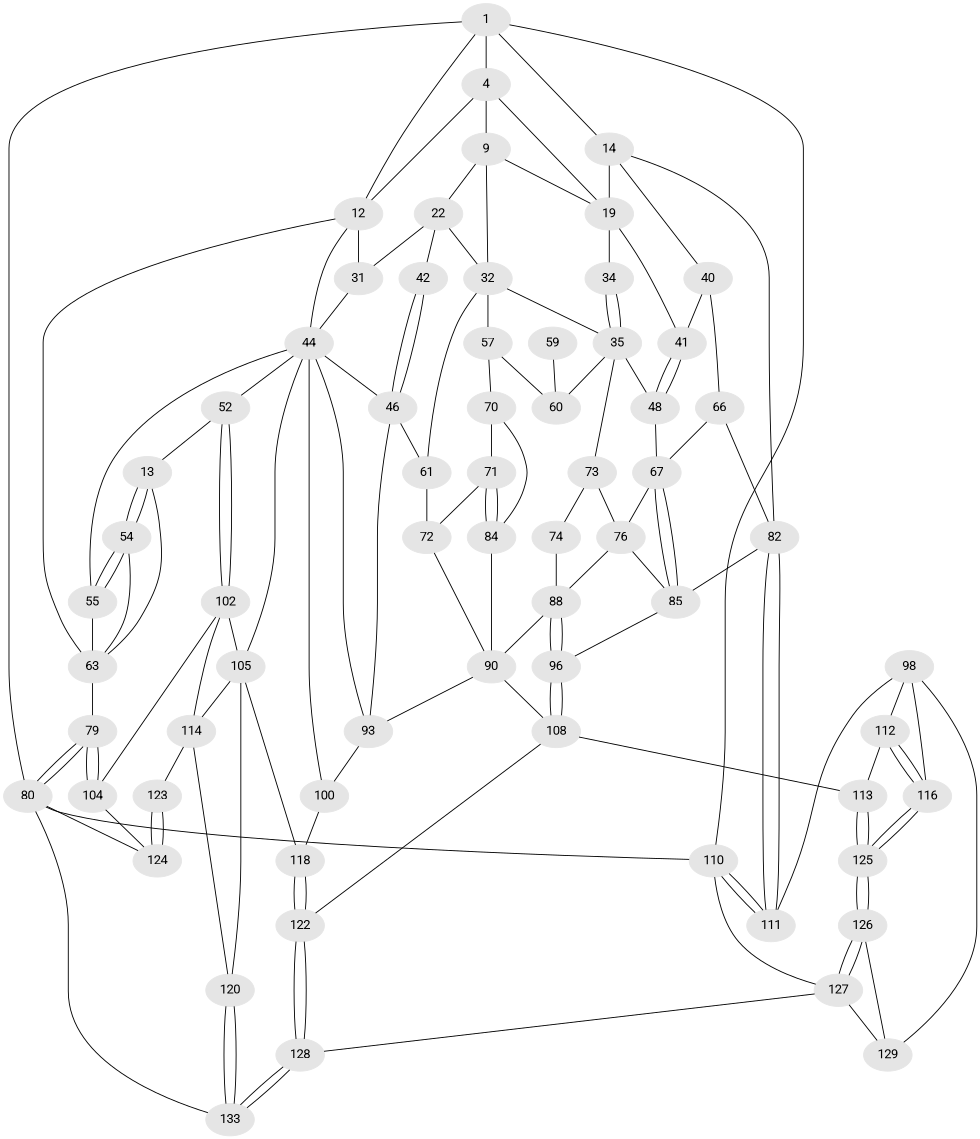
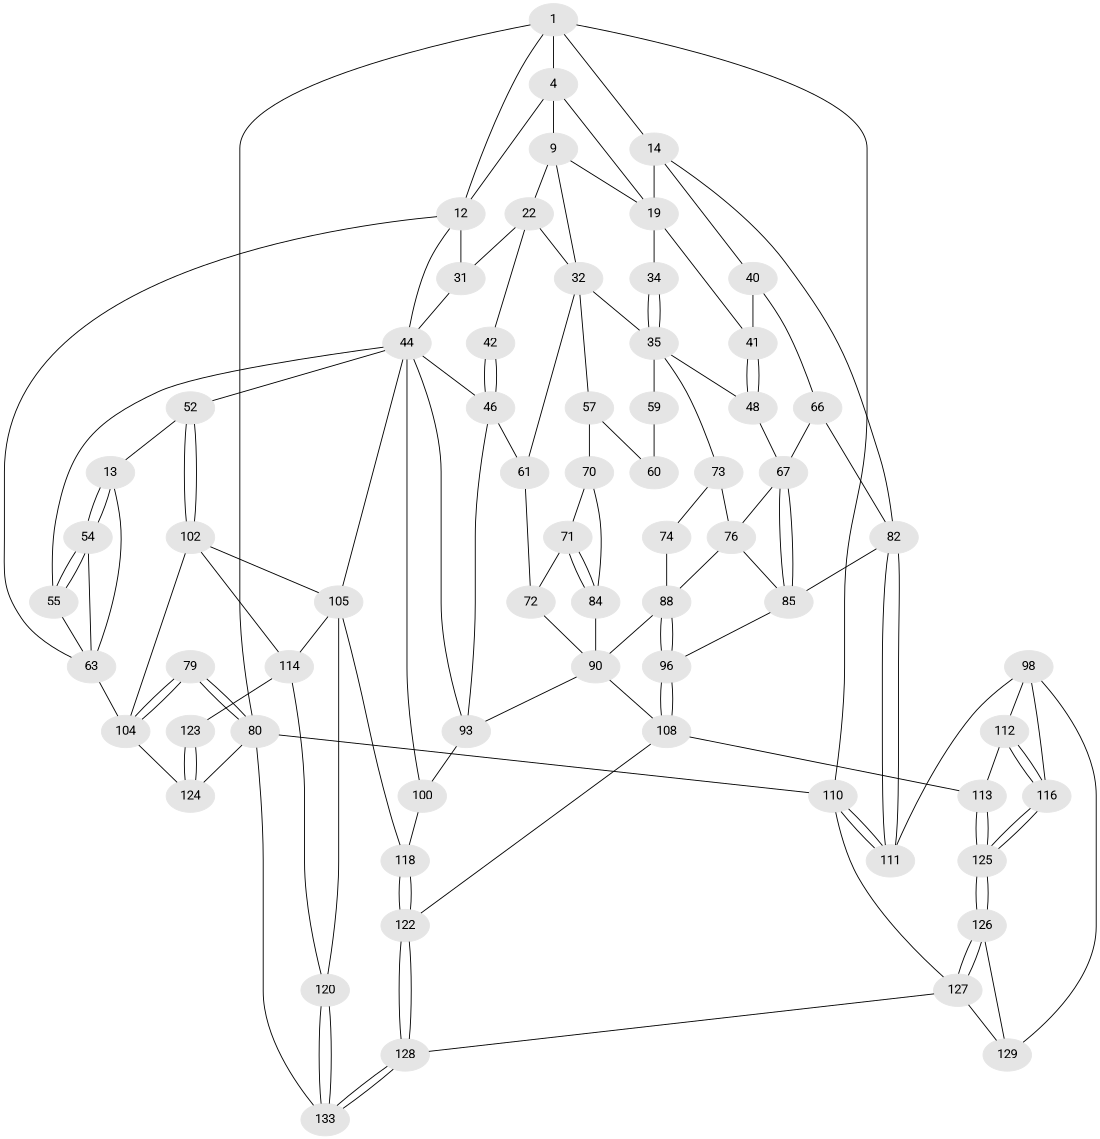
(587, 376) -> (654, 376)
(93, 699) -> (109, 699)
